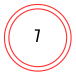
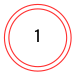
(38, 38) -> (38, 38)
